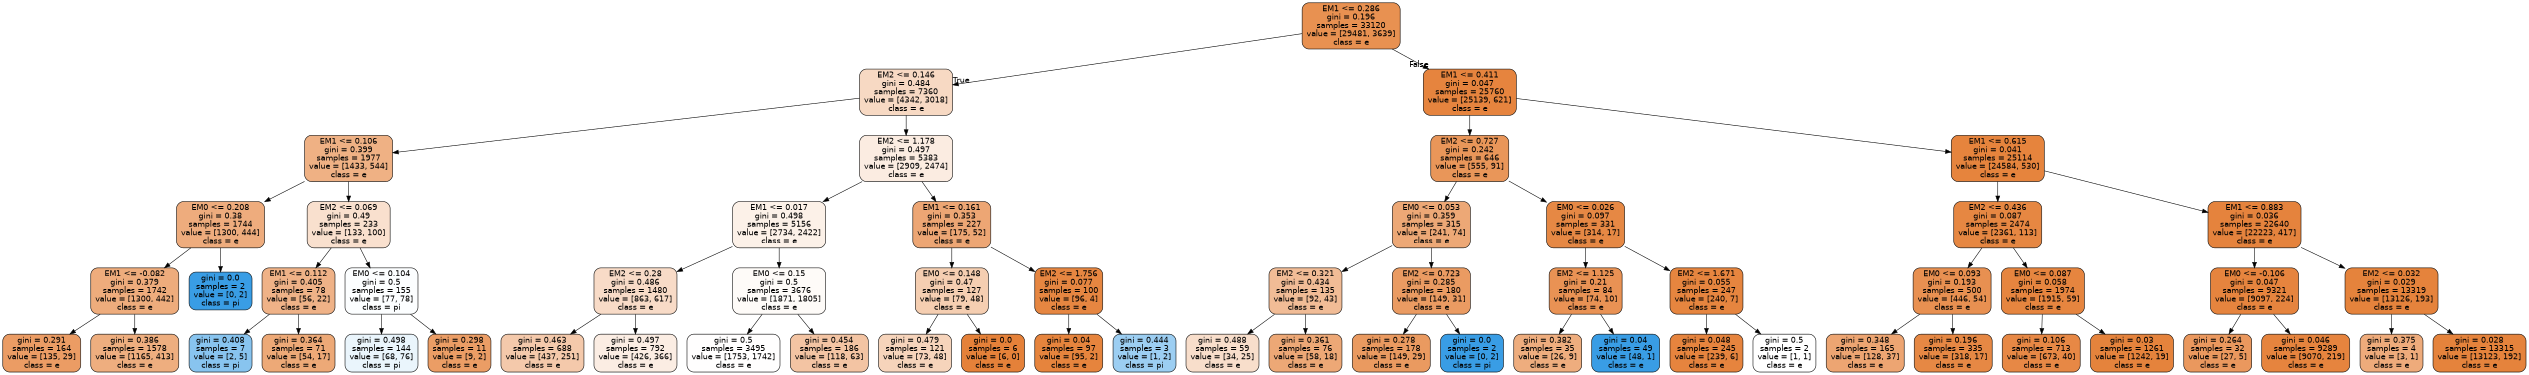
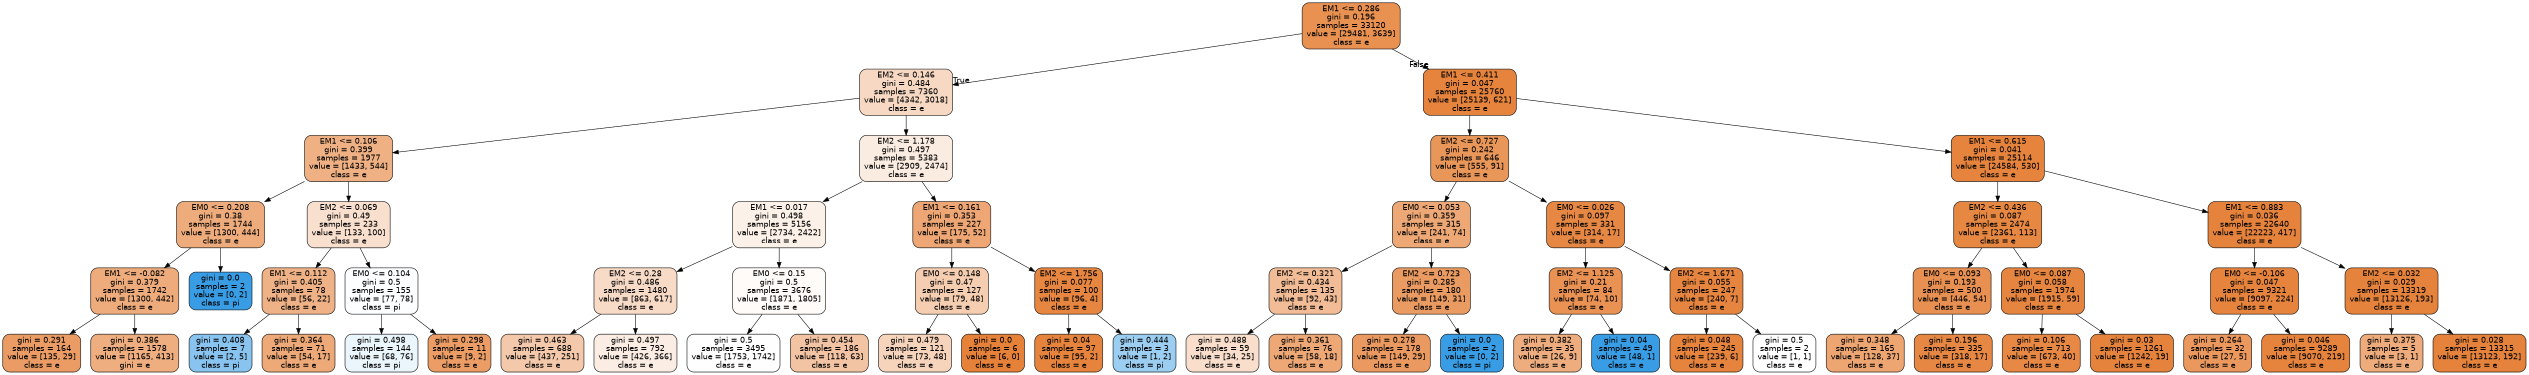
(135, 353) -> (135, 353)
(2392, 353) -> (2392, 353)
